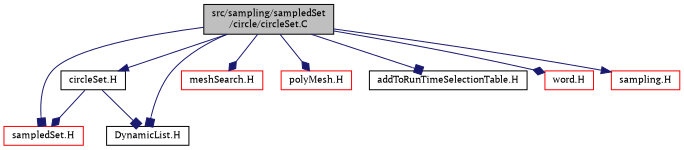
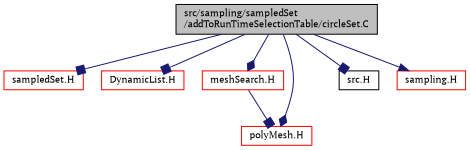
(269, 19) -> (277, 19)
(93, 80) -> none
(448, 80) -> (359, 80)
(569, 80) -> none
none -> (257, 104)
(148, 136) -> (143, 80)
